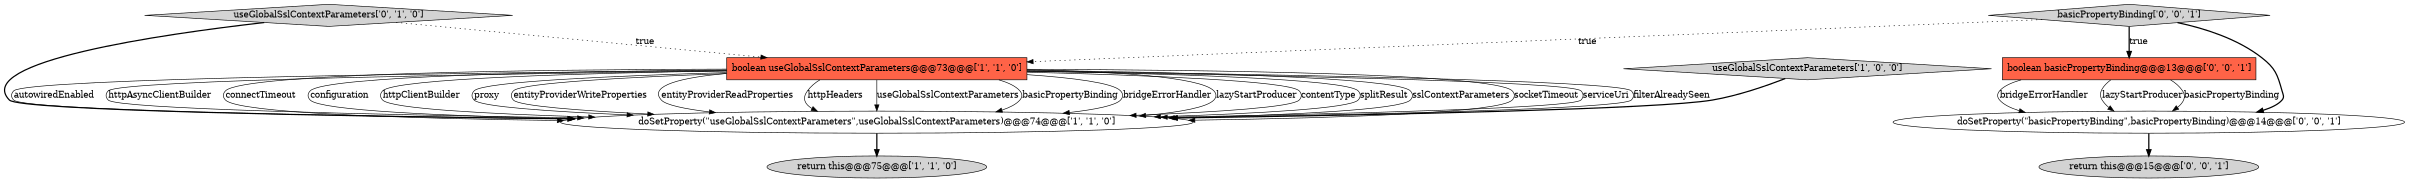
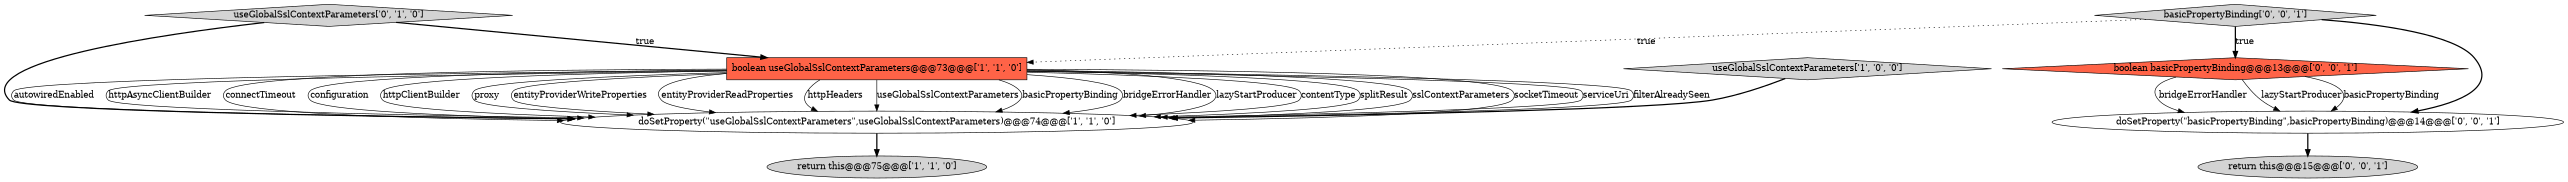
(578, 40) -> (578, 40)
(2129, 69) -> (2235, 69)
